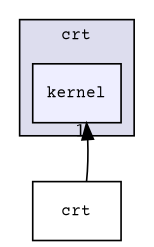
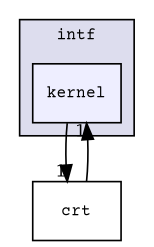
(77, 35) -> (77, 35)
none -> (66, 146)
